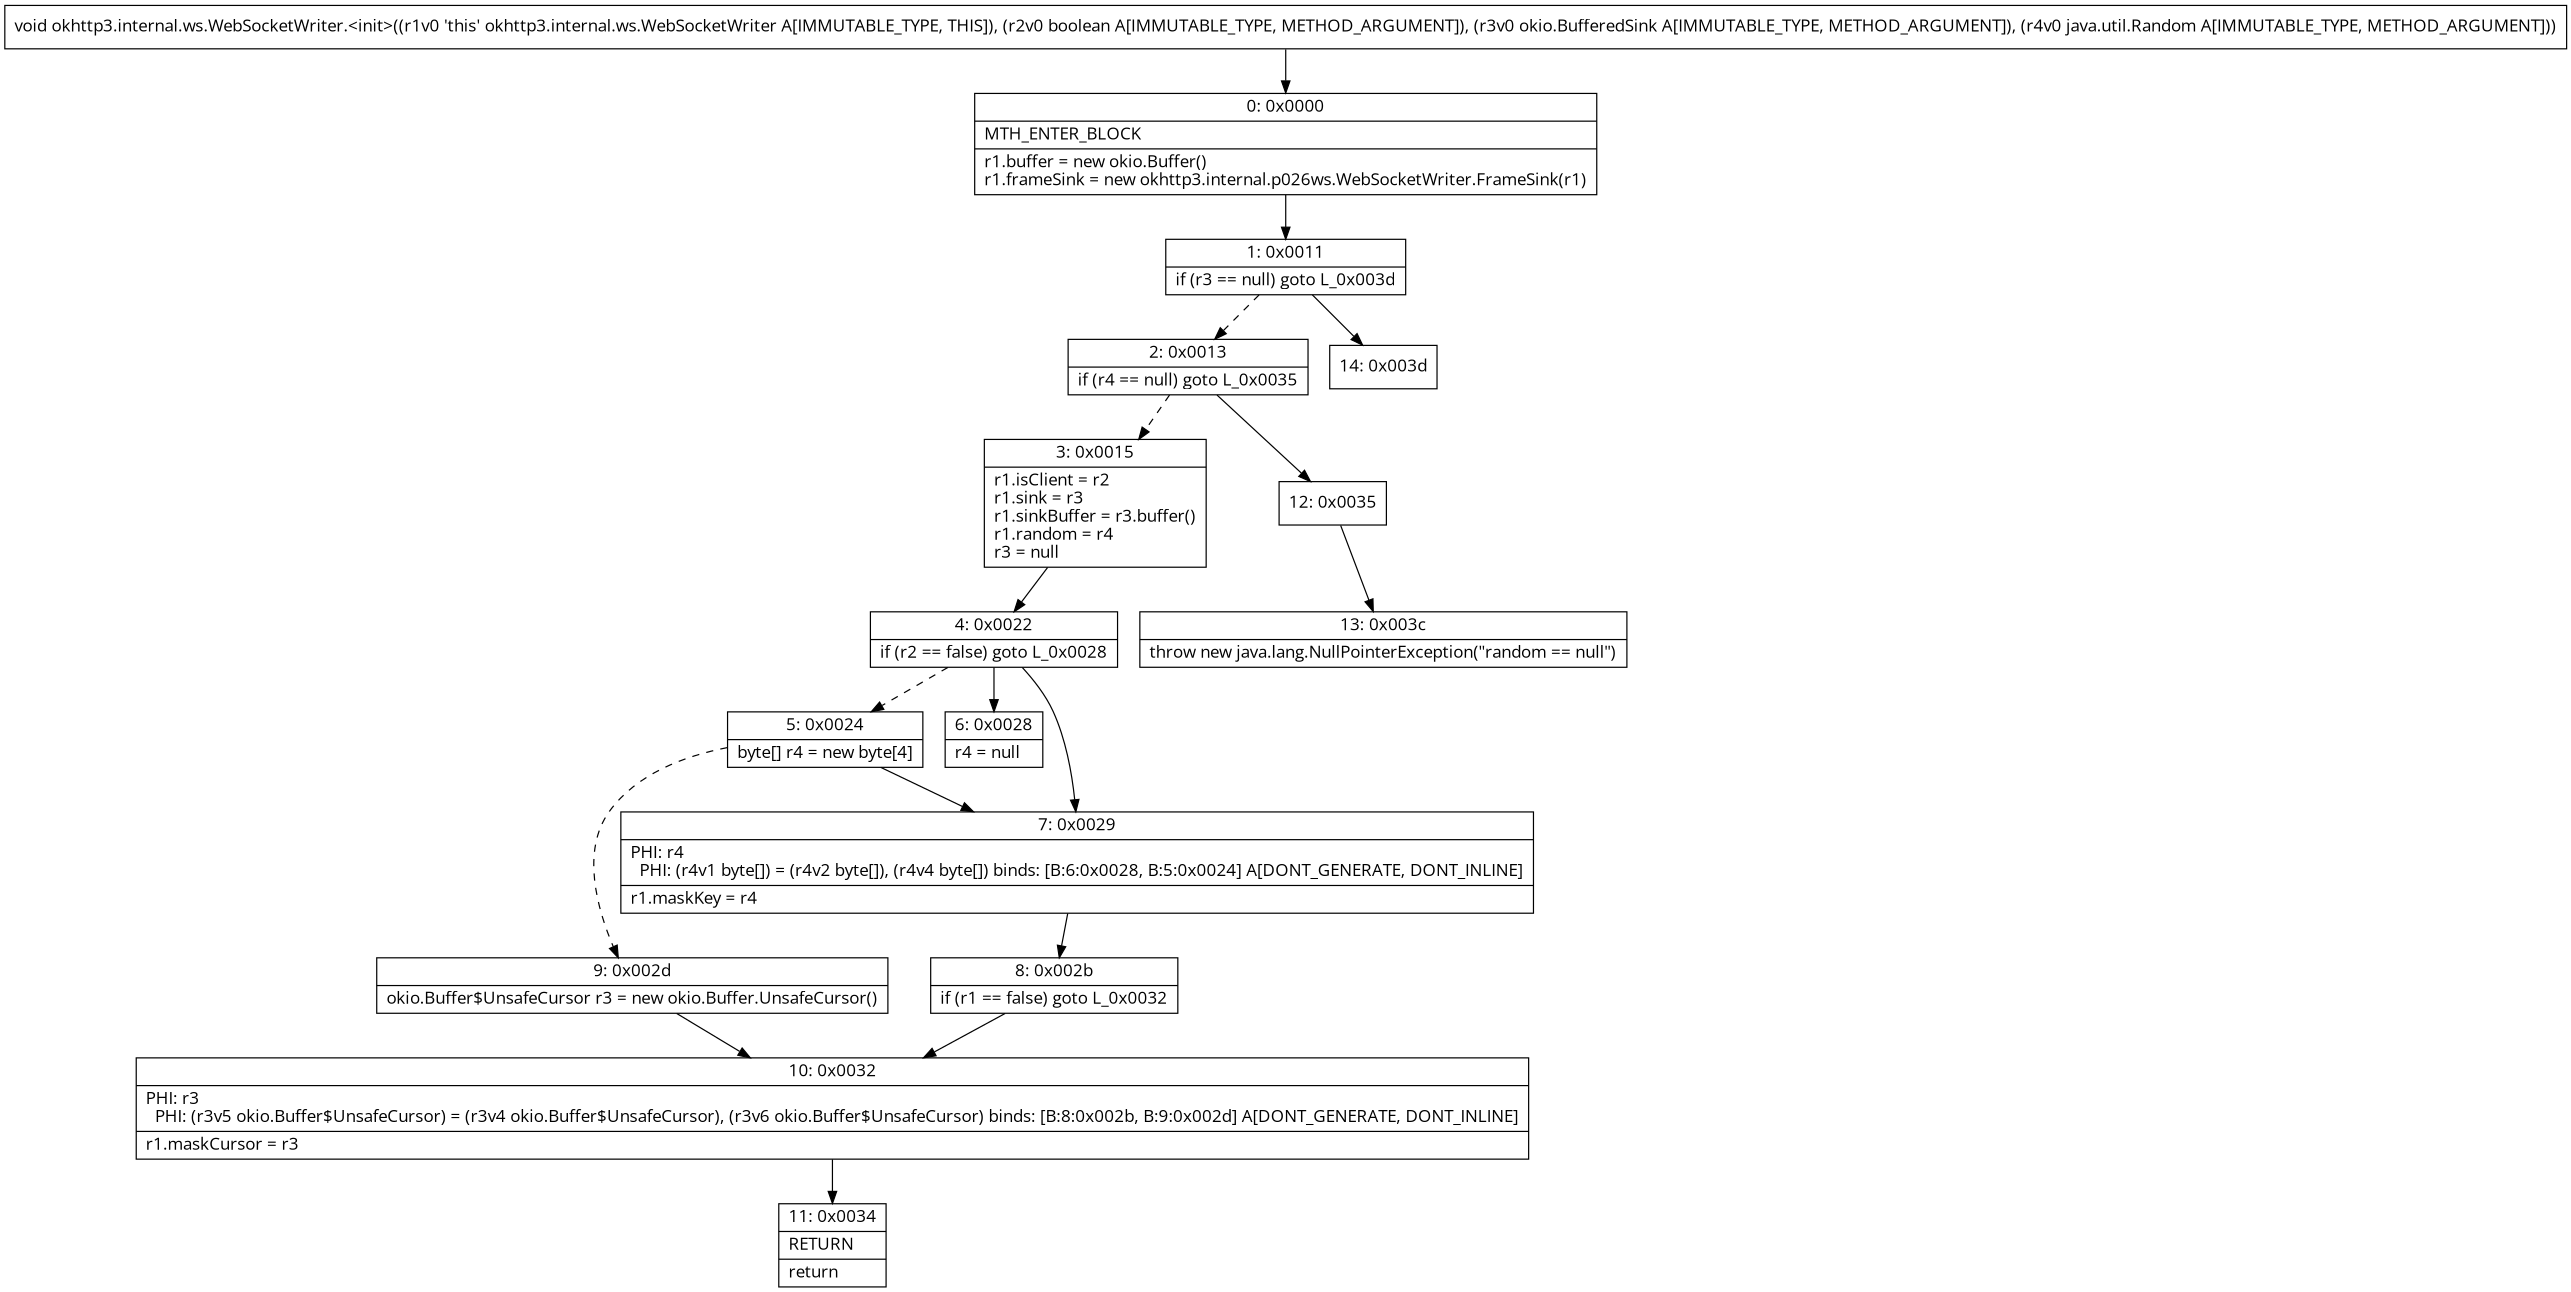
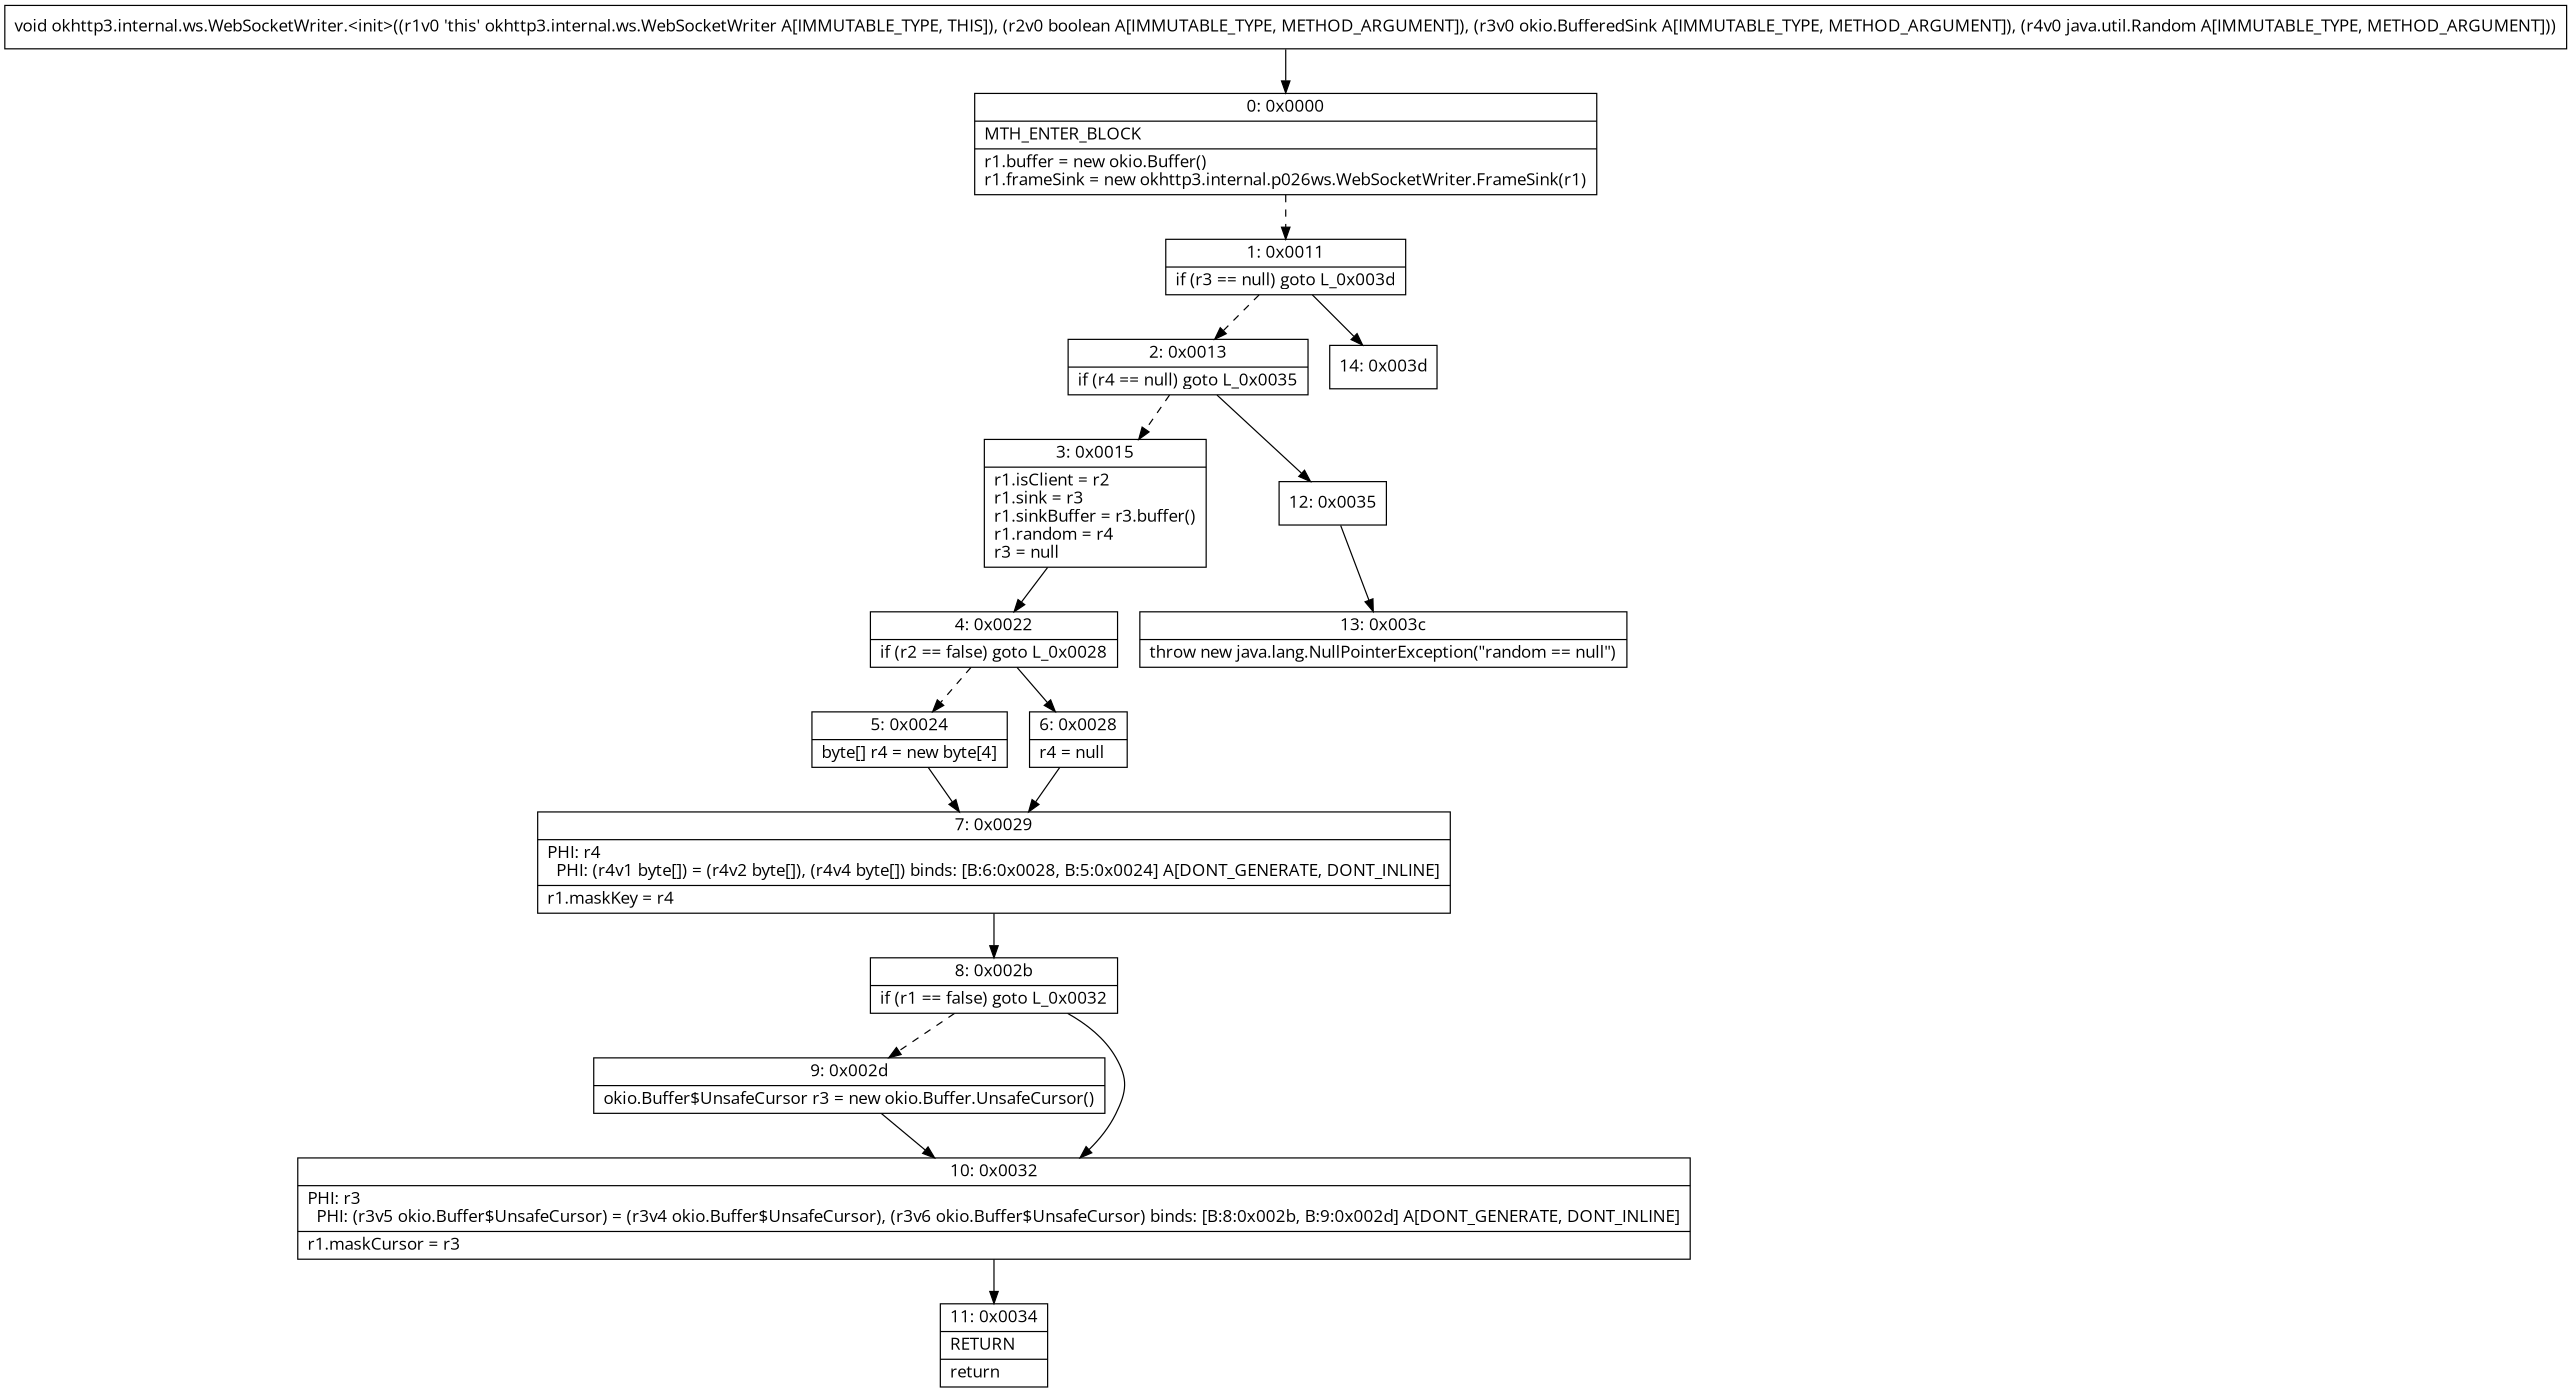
(1286, 211) -> (1286, 211)
(1060, 729) -> (1048, 785)
(608, 813) -> (927, 1032)
